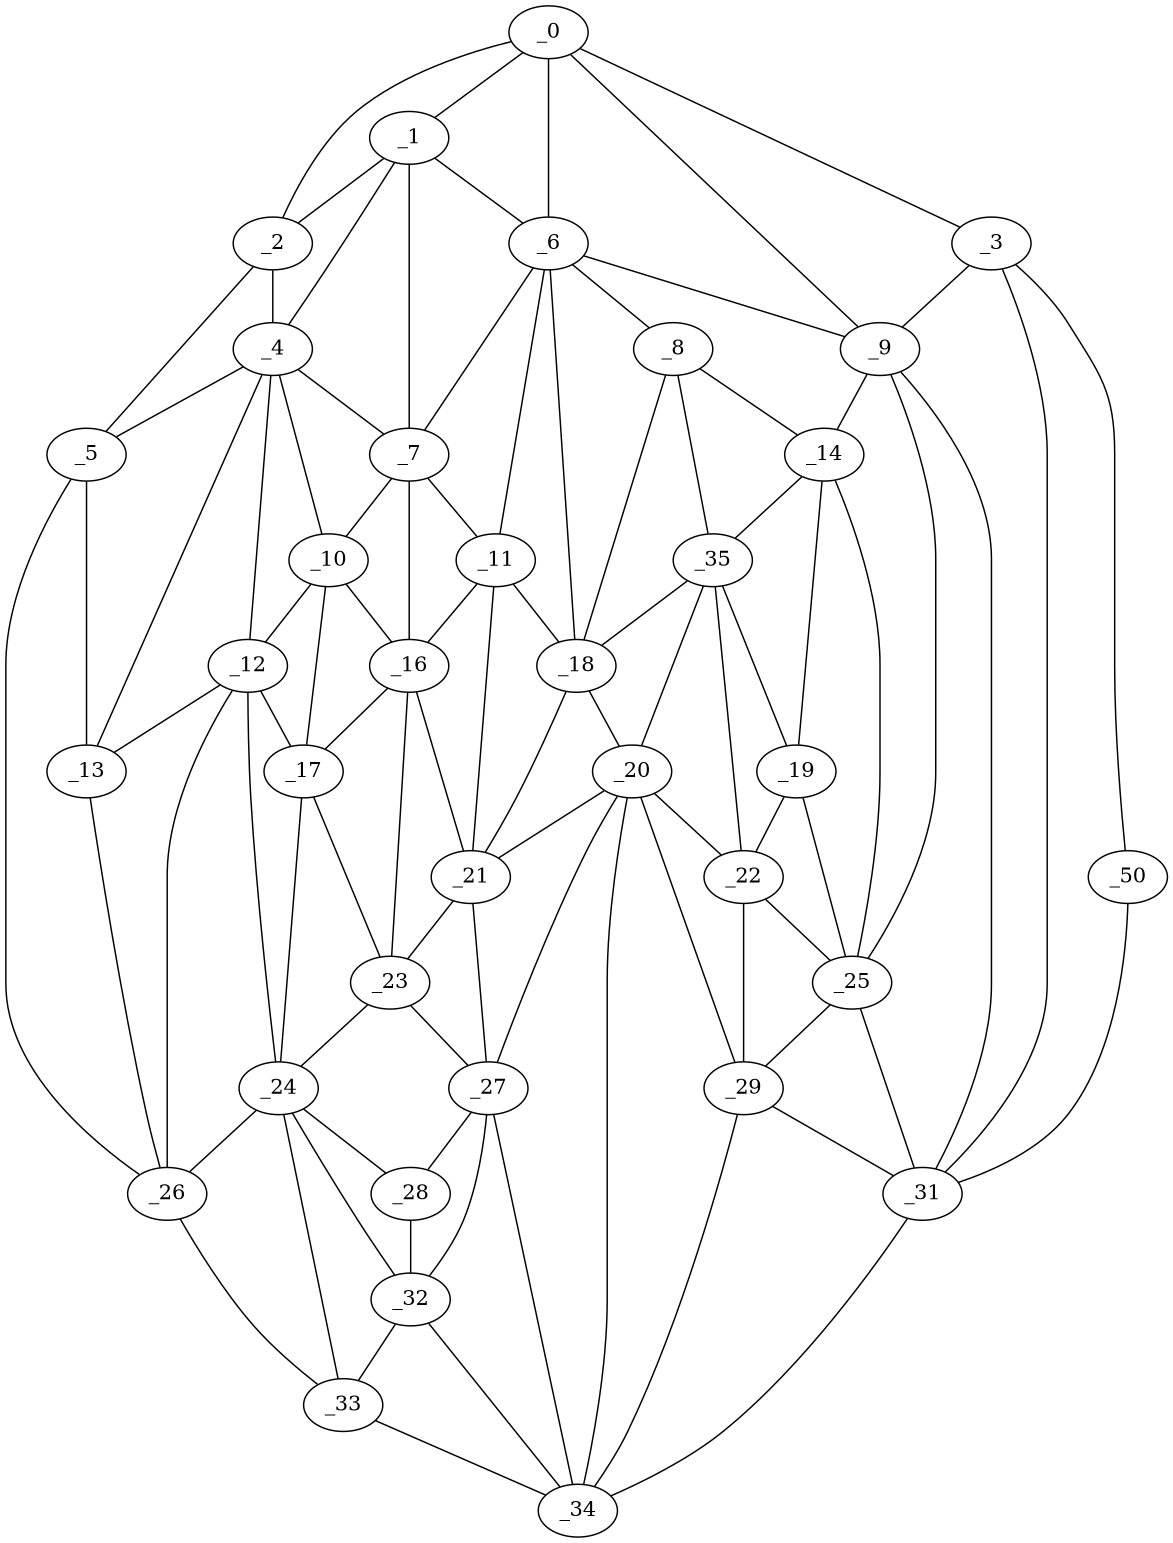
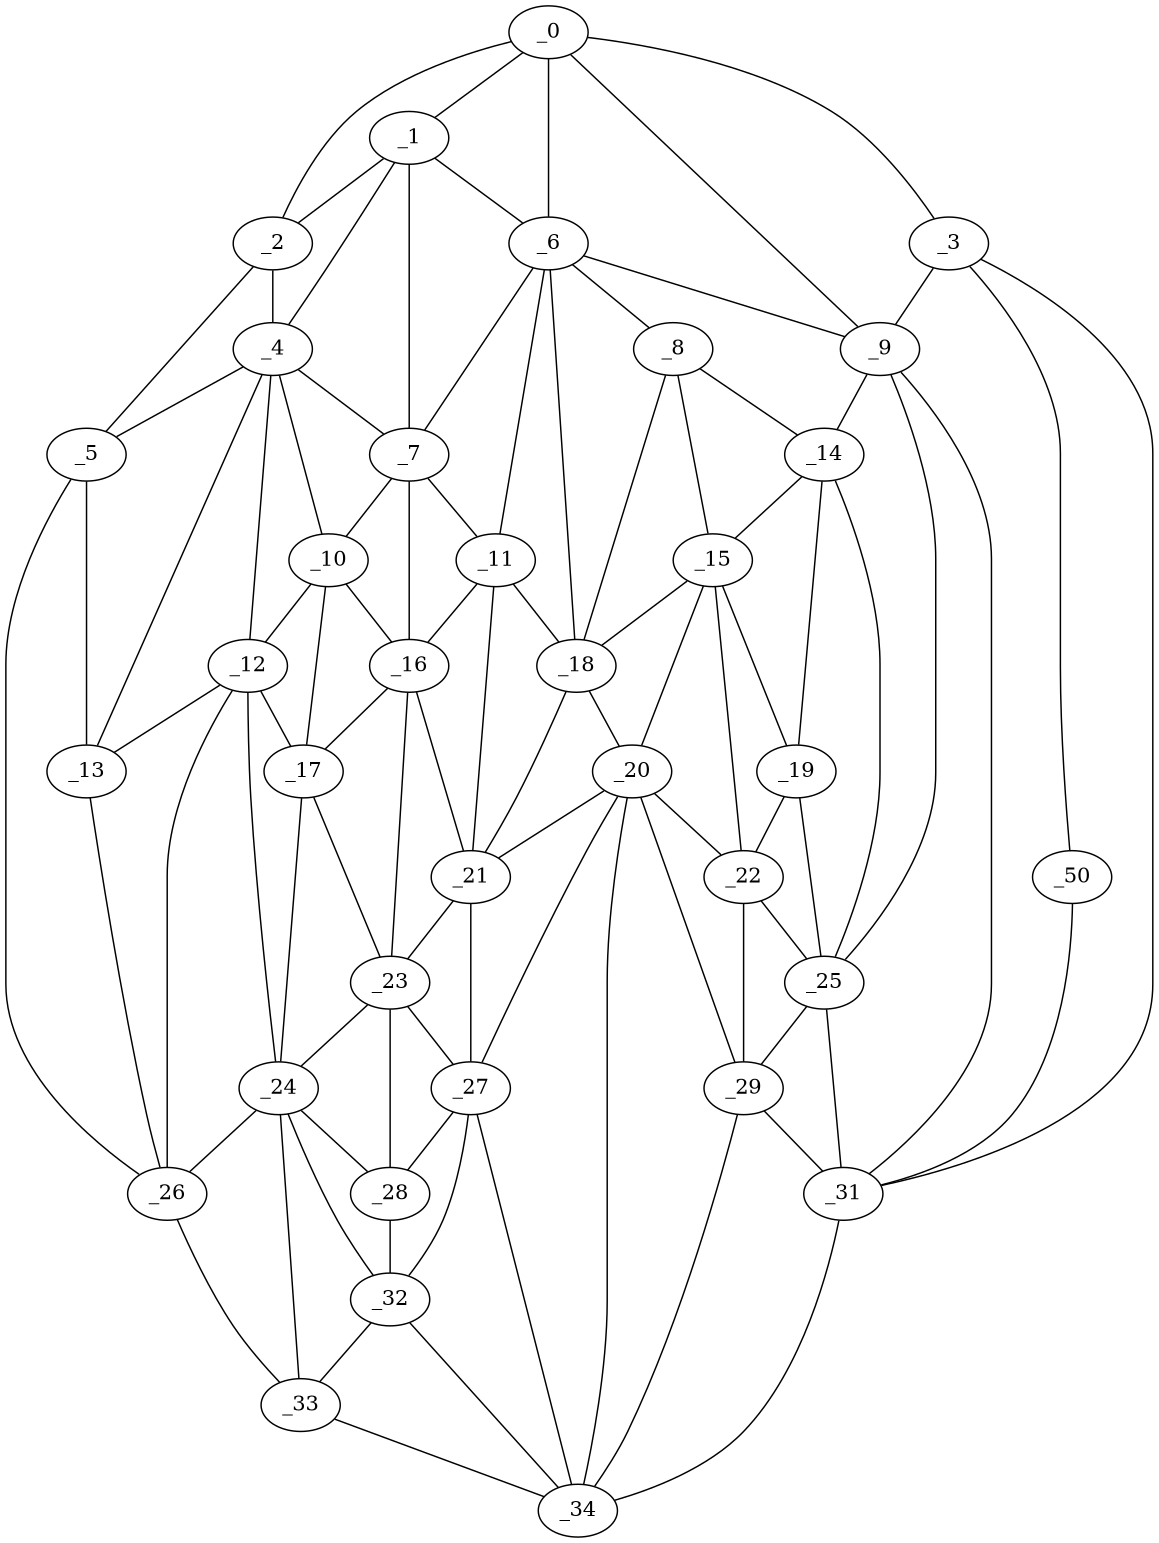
(713, 560) -> (713, 560)
none -> (390, 1088)
